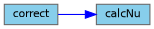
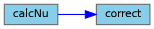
(72, 14) -> (72, 14)
